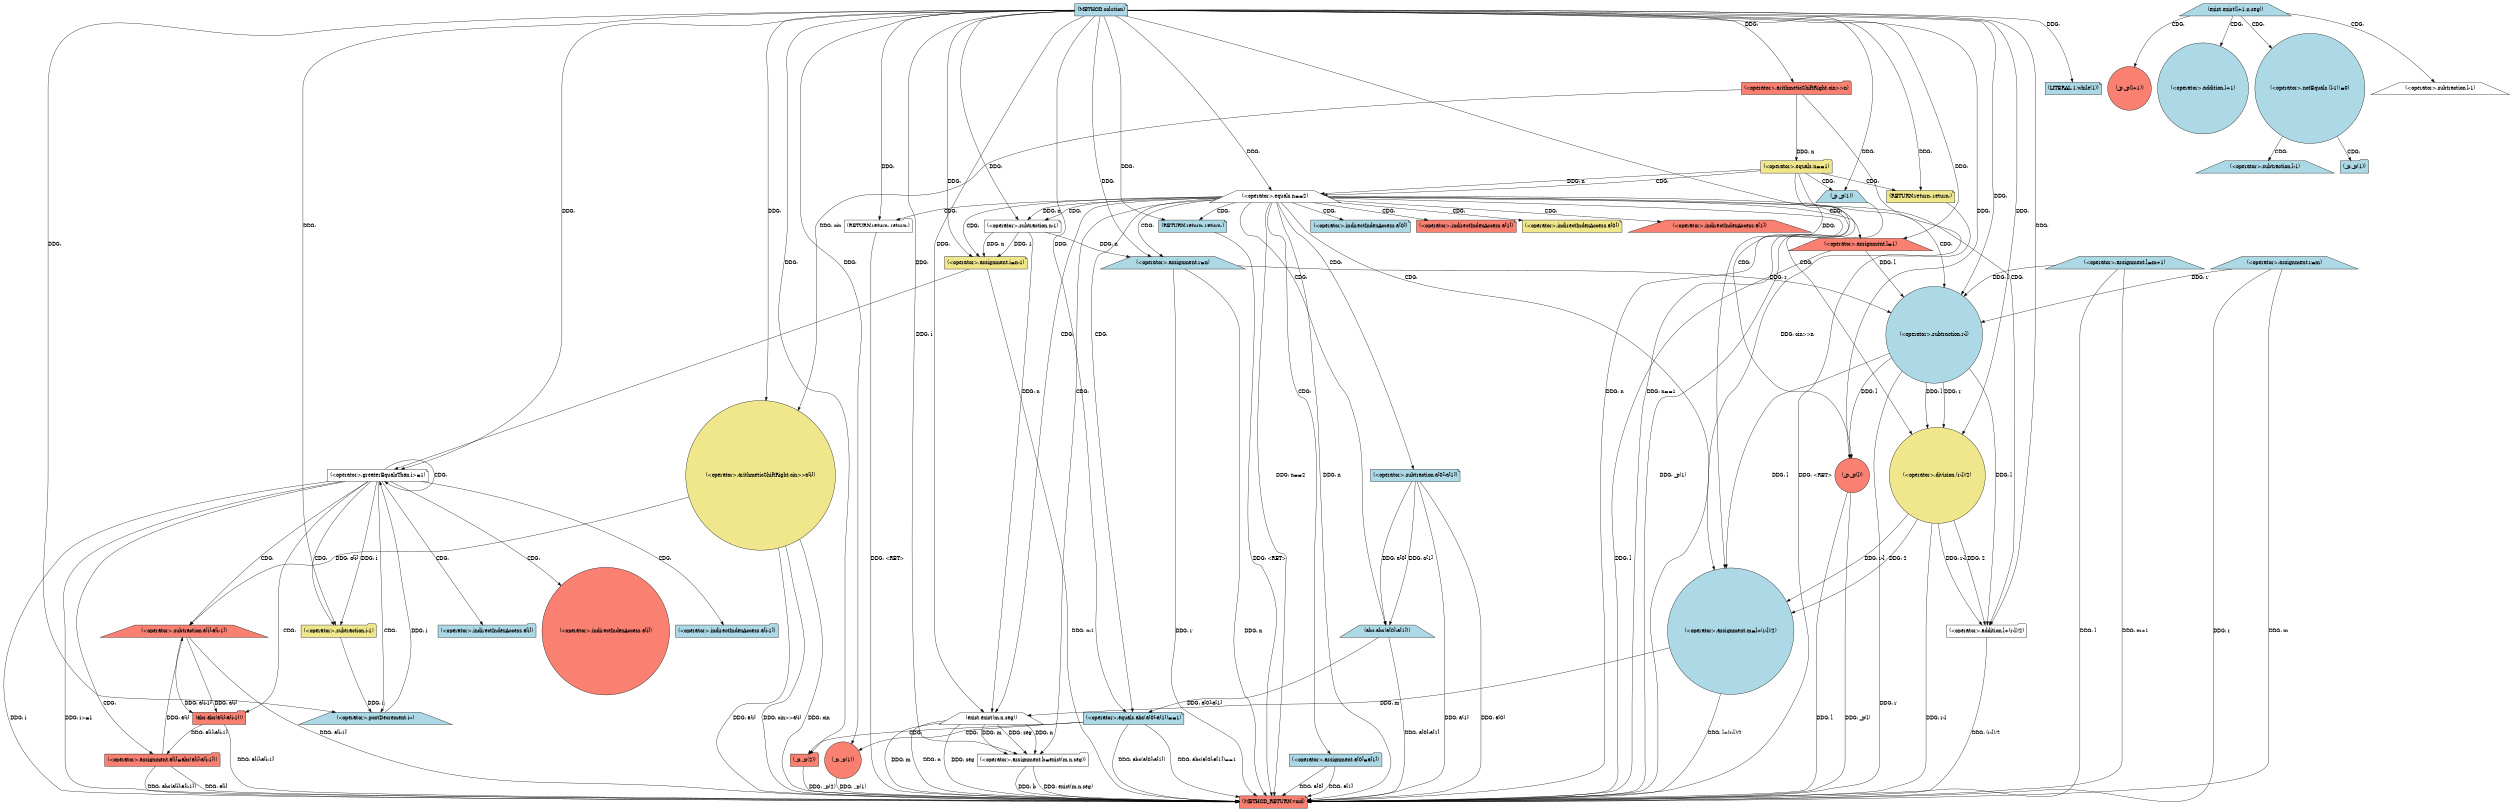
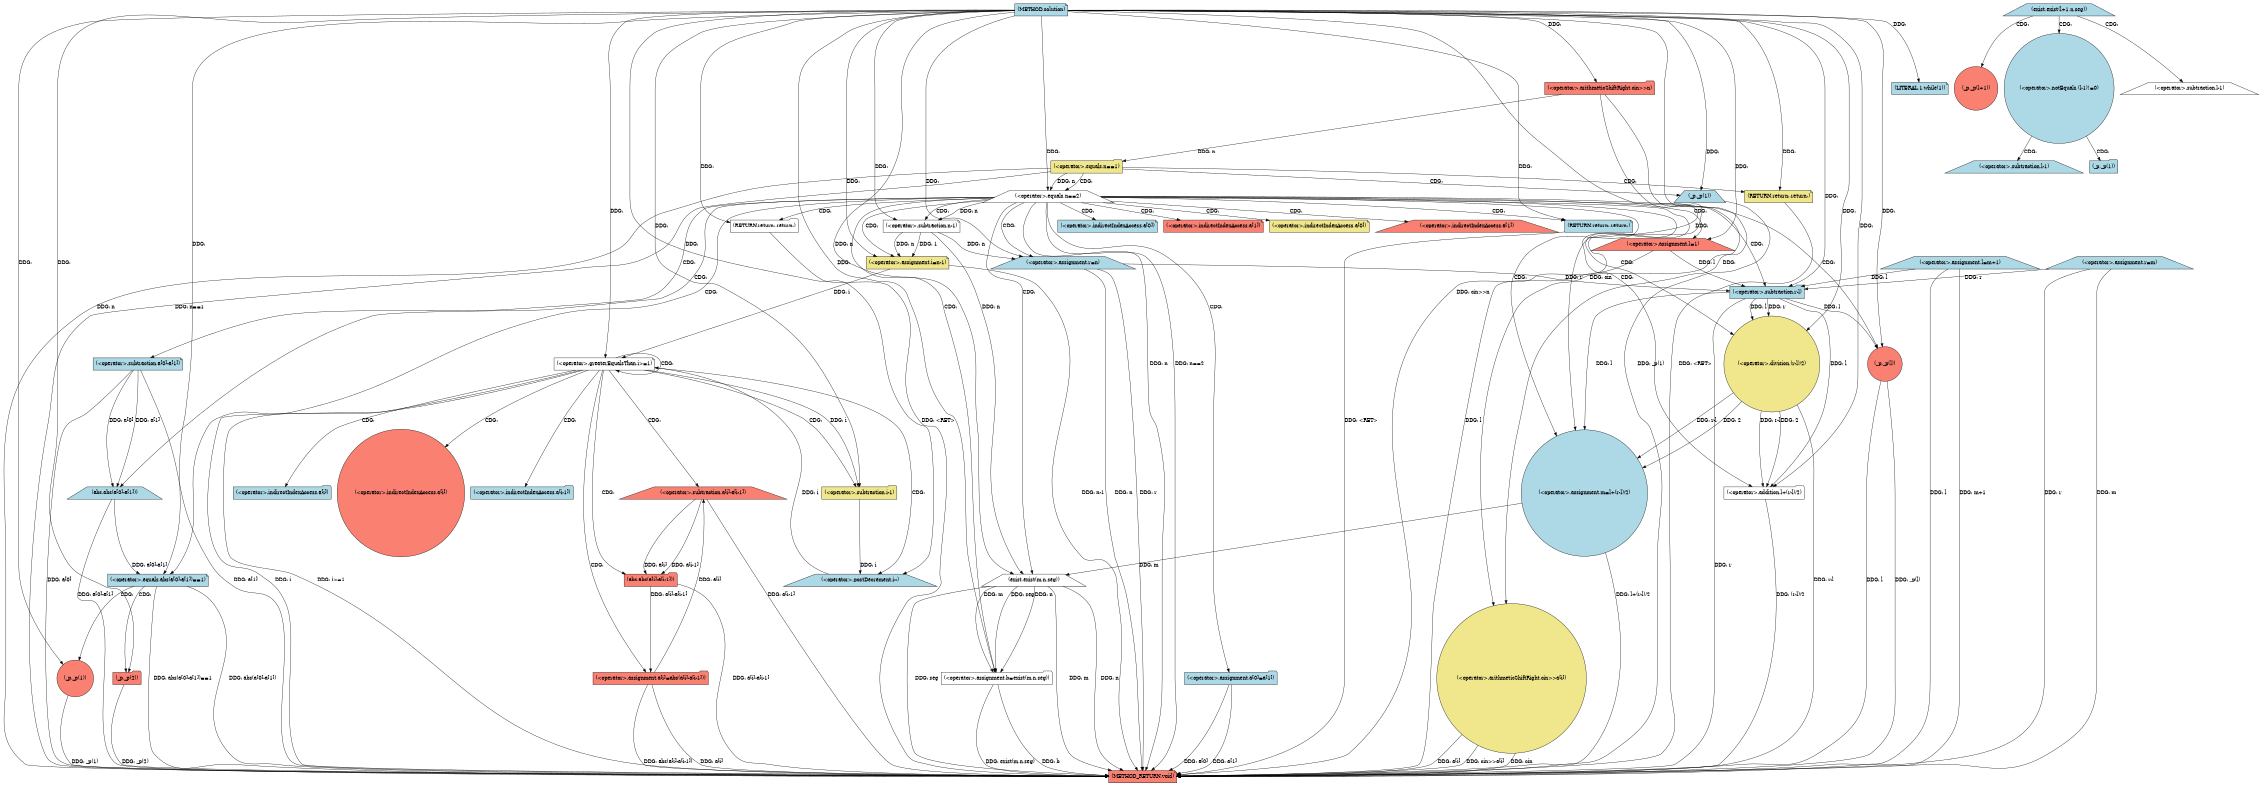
(2203, 88) -> none
(944, 245) -> (844, 245)
(1934, 335) -> (1767, 293)
(446, 551) -> none
